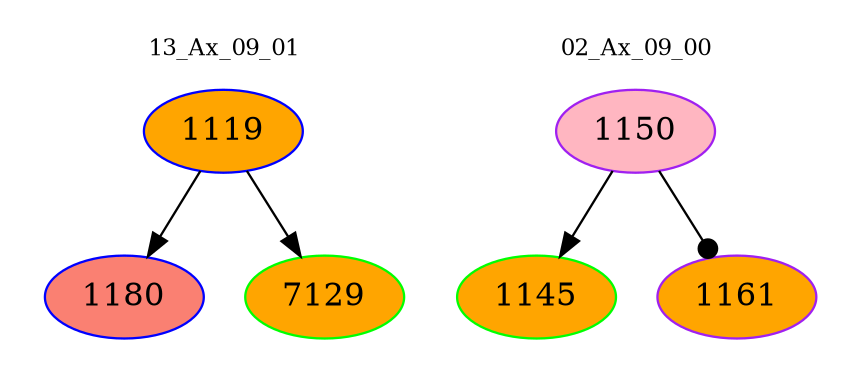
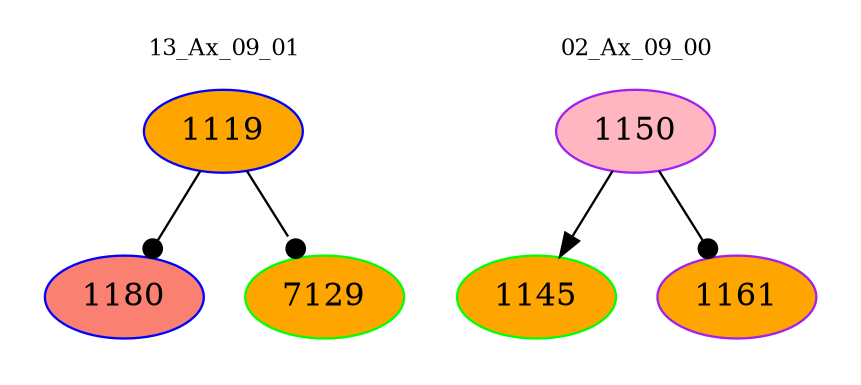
(267, 204) -> (267, 204)
(179, 206) -> (179, 206)
